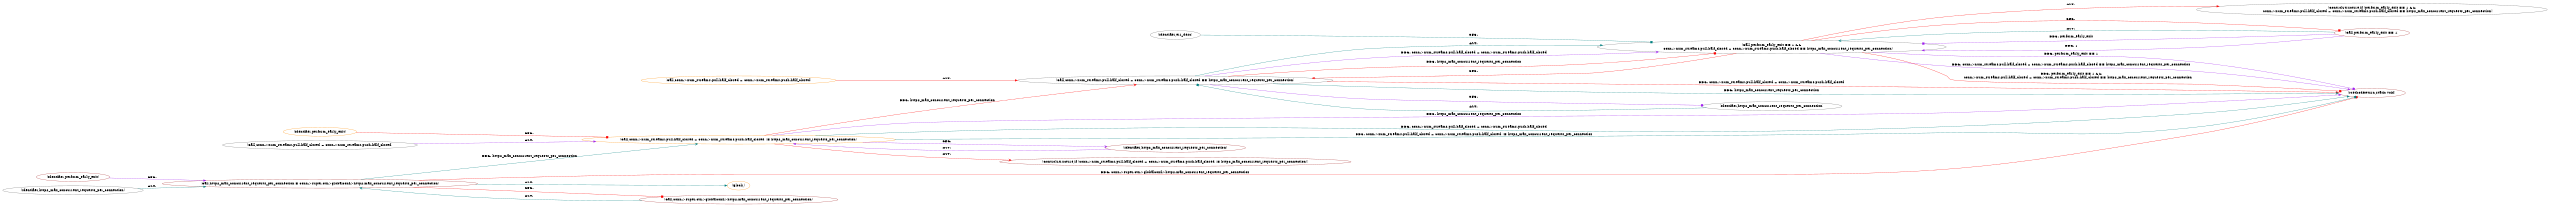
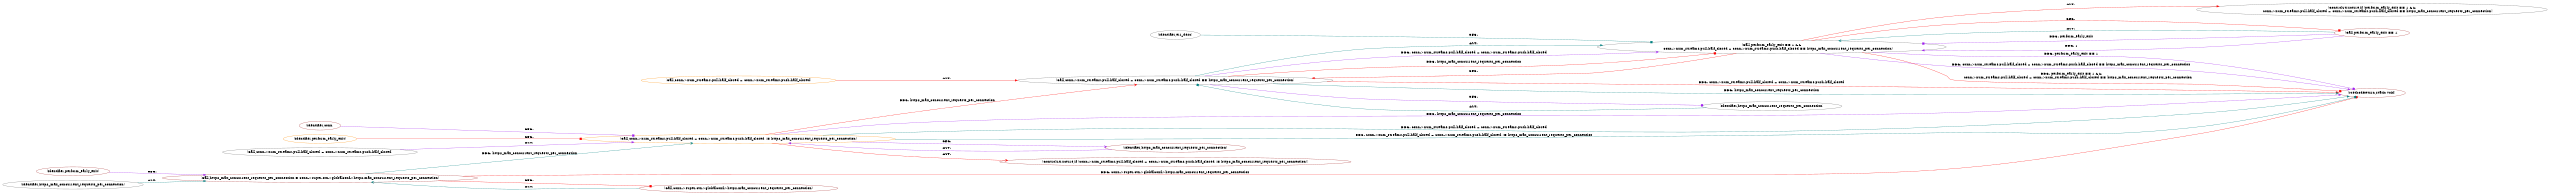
none -> (320, 126)
(739, 186) -> none
